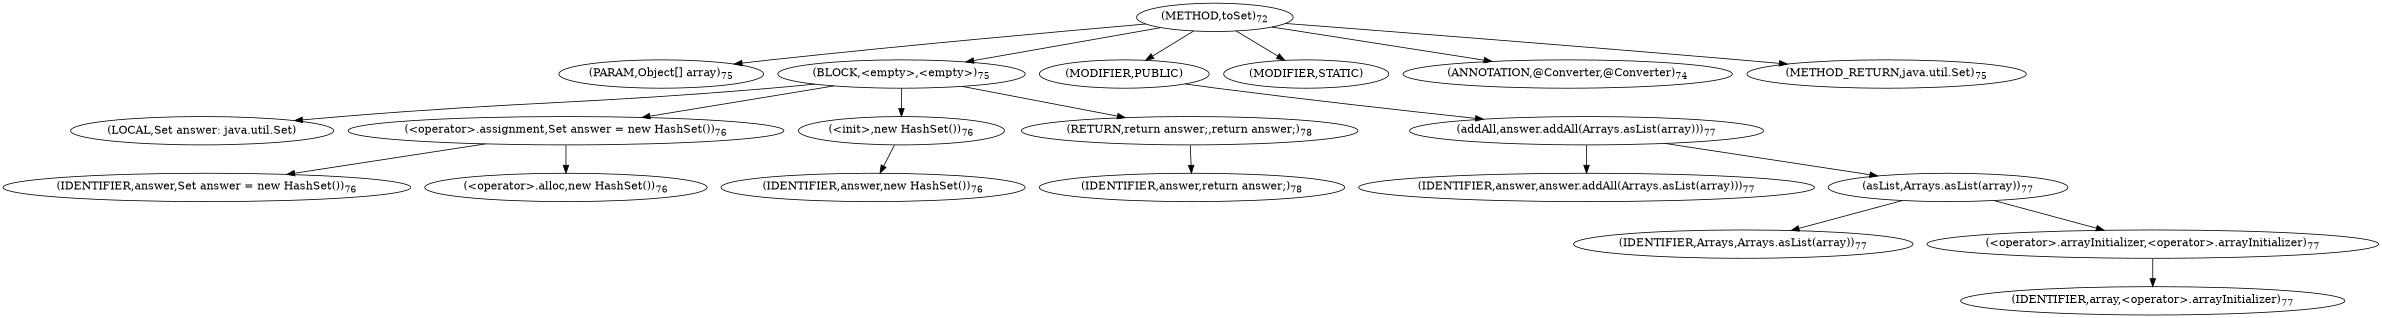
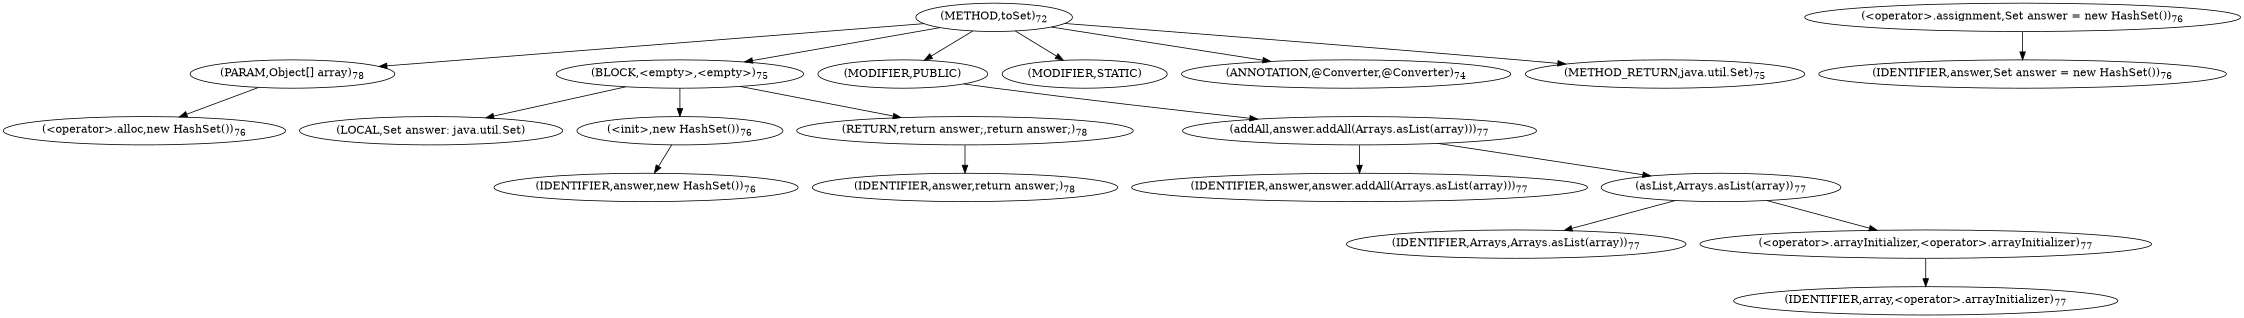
(727, 73) -> (359, 73)
(742, 101) -> none
(566, 155) -> (223, 101)
